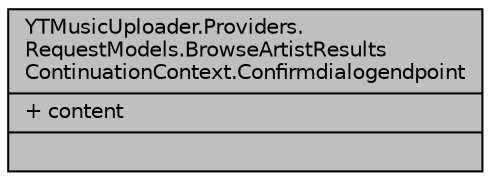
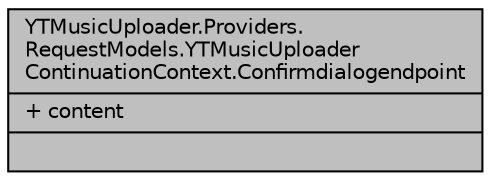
(206, 50) -> (192, 50)
